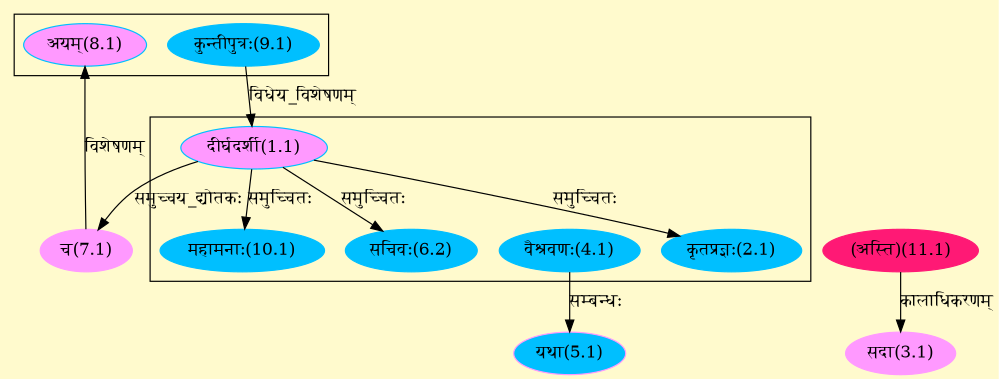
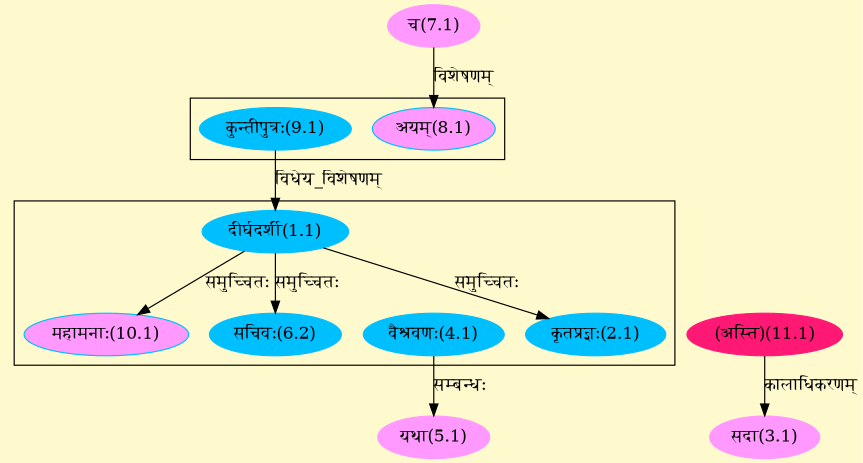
(254, 148) -> (275, 232)
(142, 186) -> none
(242, 251) -> (106, 334)
(570, 353) -> (434, 437)
